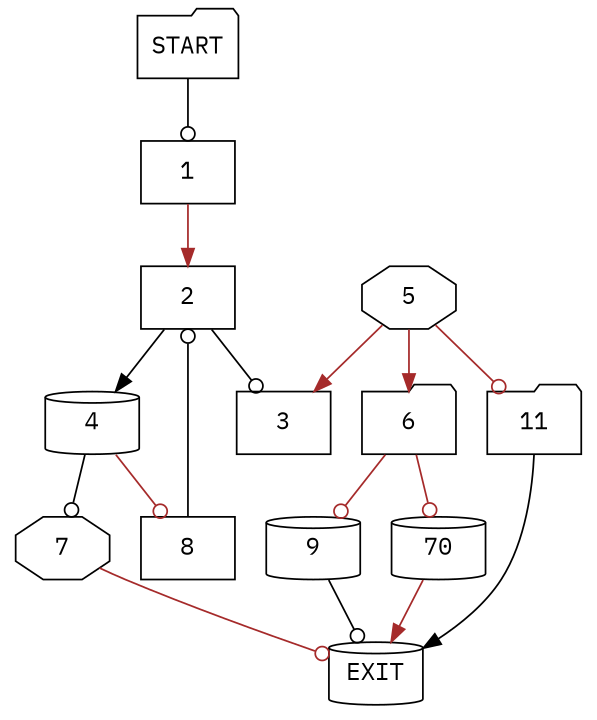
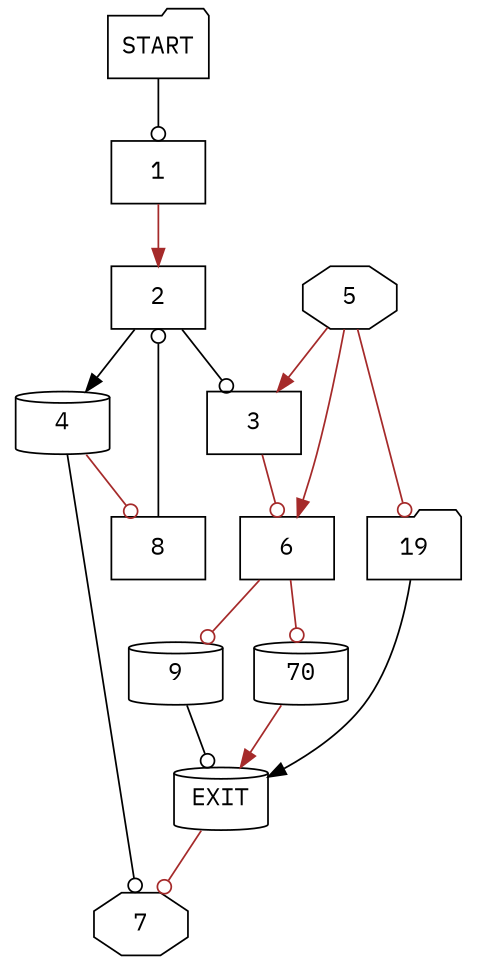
(409, 423) -> (287, 548)
(534, 423) -> (414, 548)
none -> (269, 479)
(206, 612) -> (185, 856)
